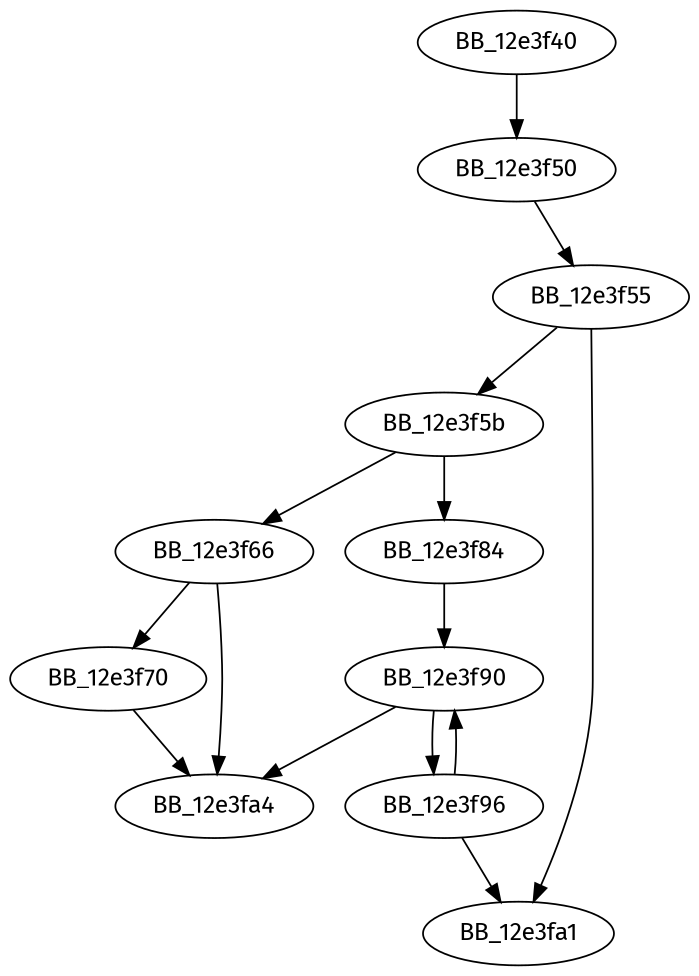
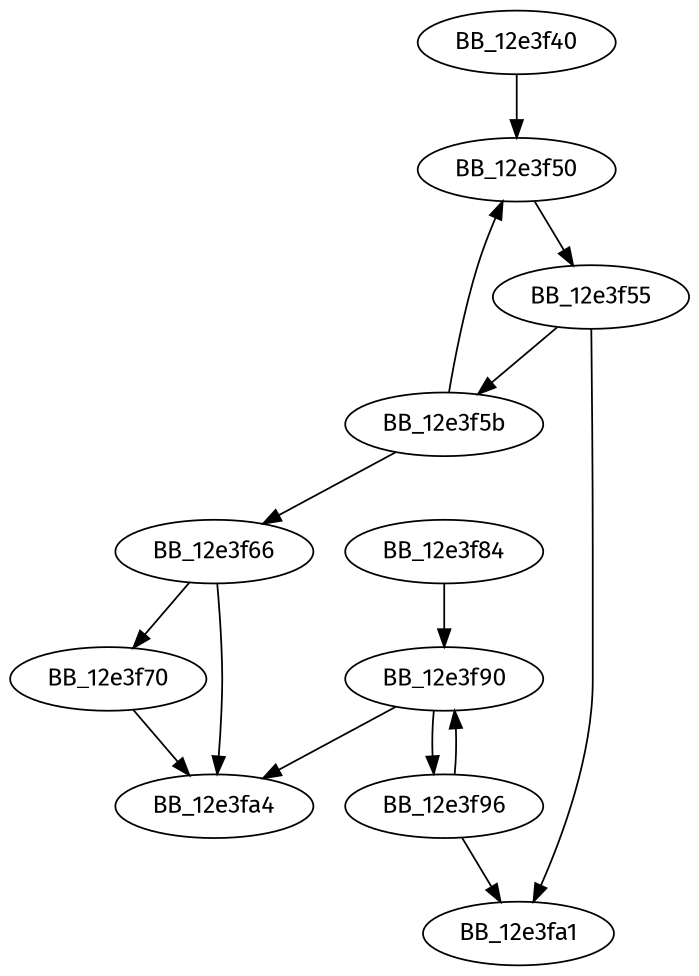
(444, 479) -> (467, 304)
